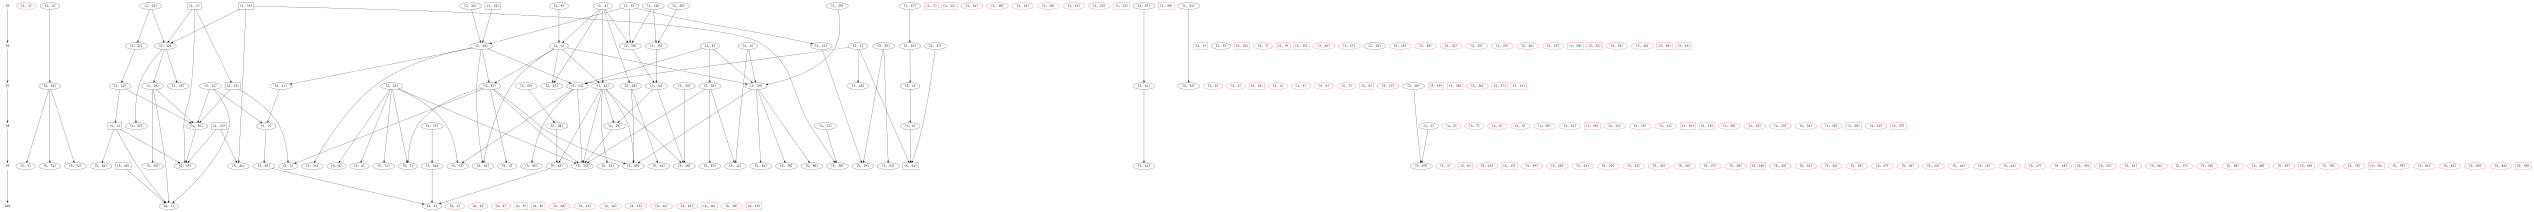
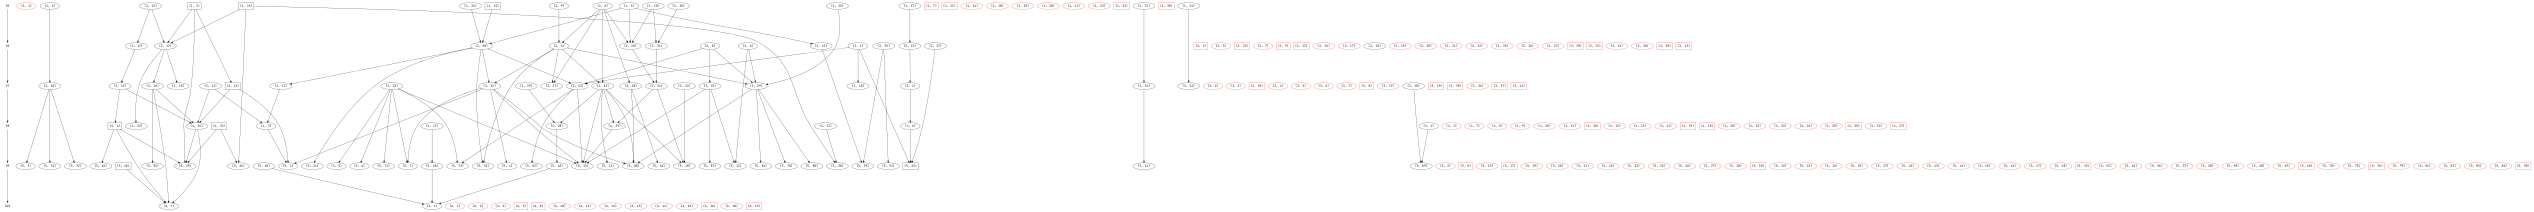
(1221, 46) -> (1221, 46)
(581, 123) -> (581, 105)
(265, 145) -> (277, 145)
(219, 151) -> (198, 170)
